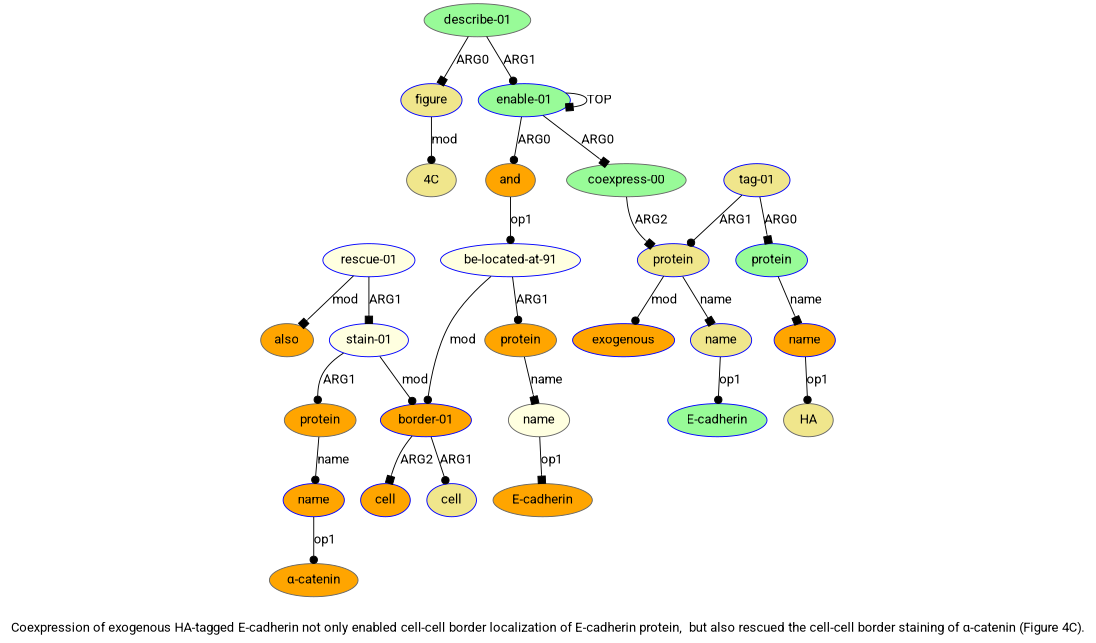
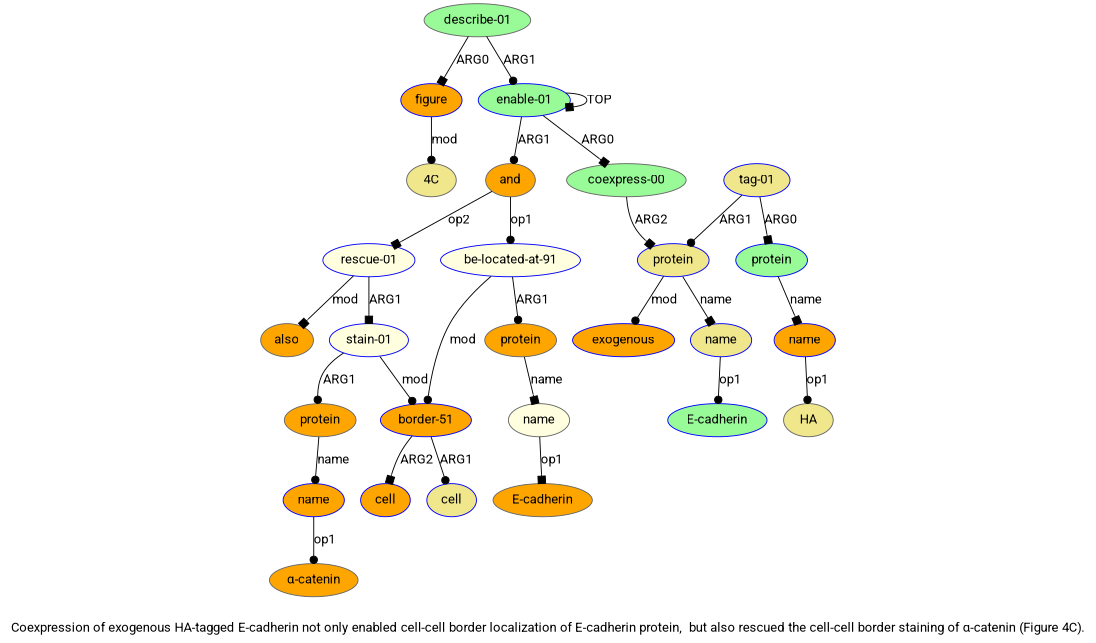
(431, 100) -> (431, 100)
(534, 140) -> (534, 140)
none -> (447, 216)
(426, 420) -> (426, 420)
